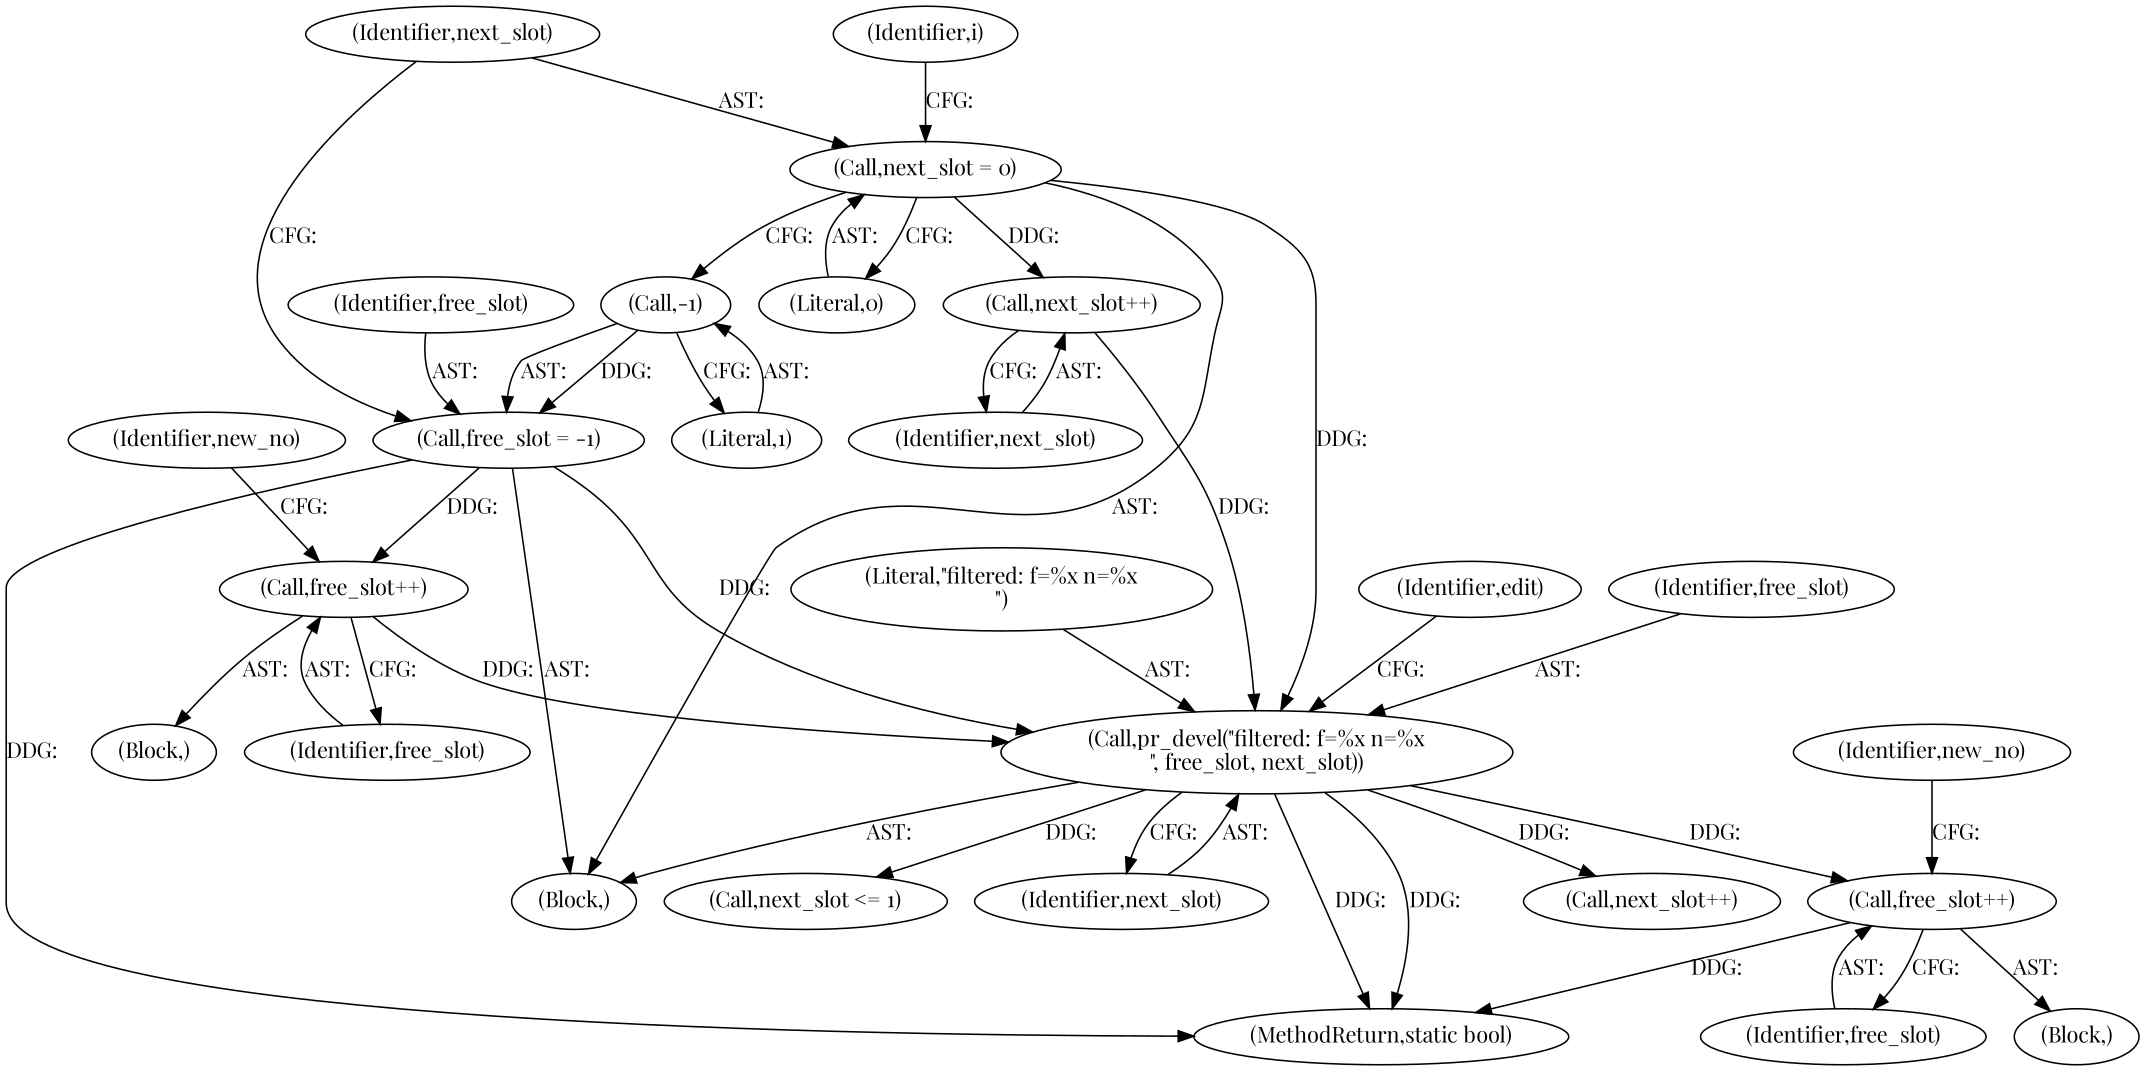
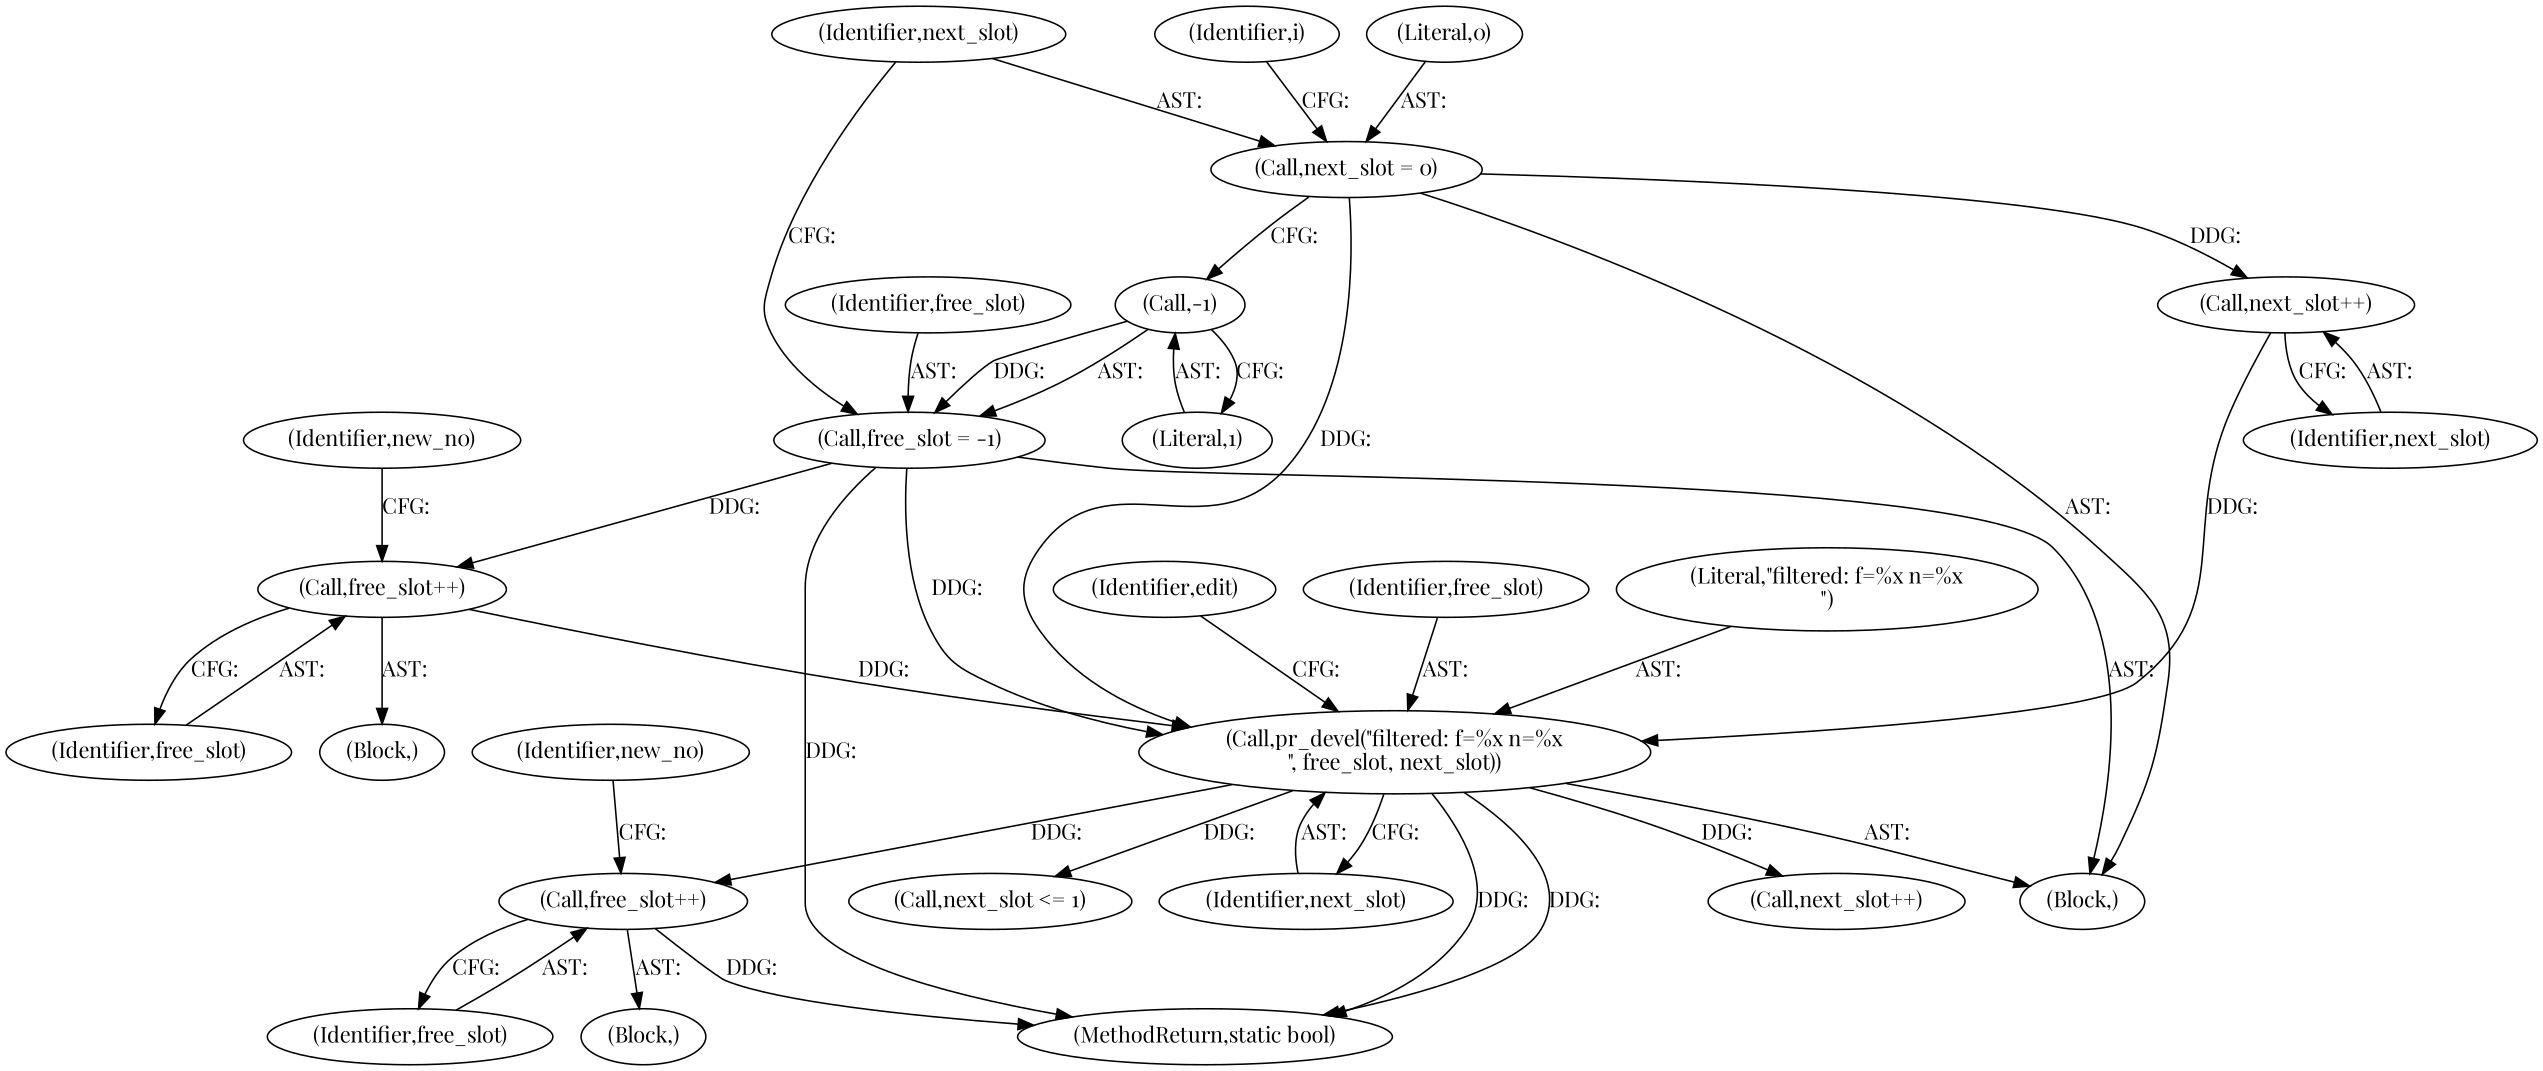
(900, 234) -> none
